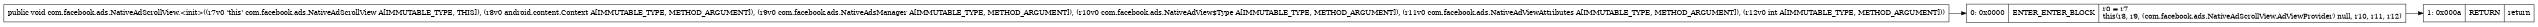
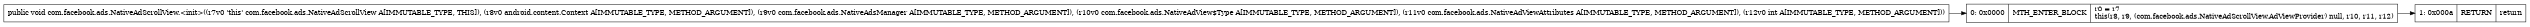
(2054, 13) -> (2050, 13)
